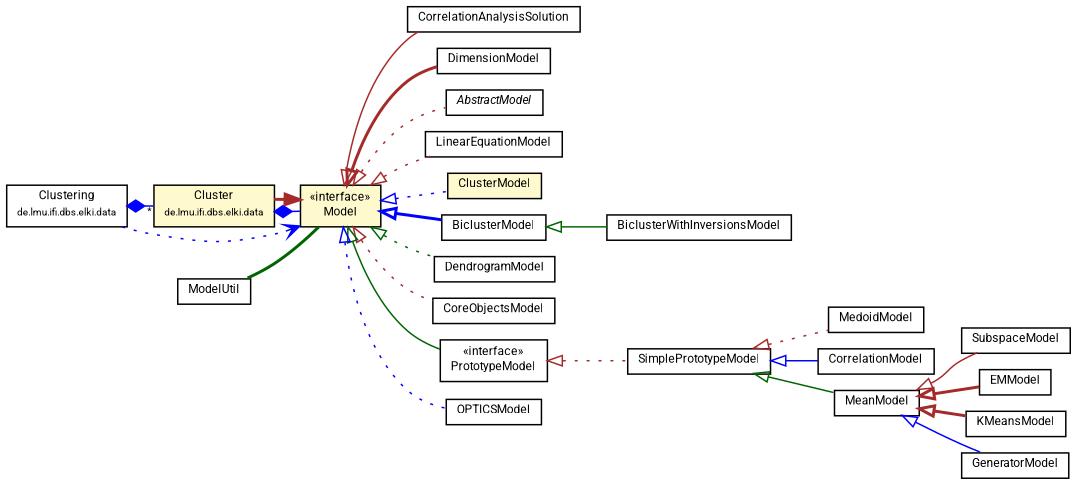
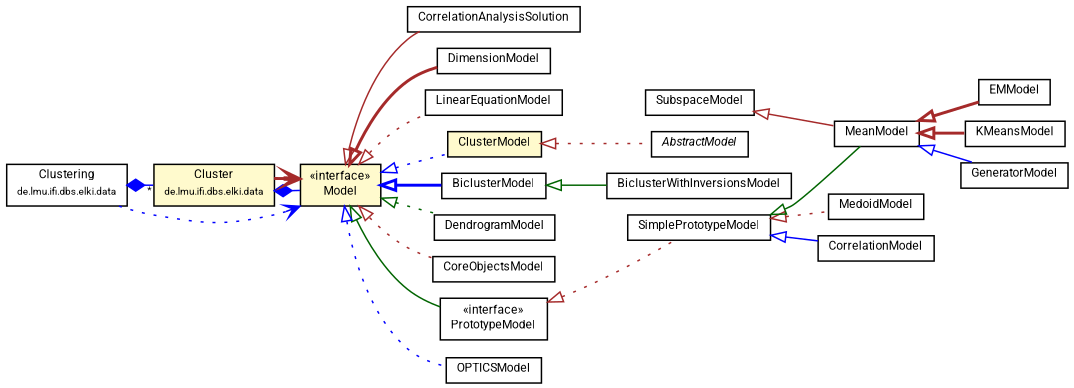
(397, 131) -> (603, 144)
(279, 199) -> (279, 178)
(213, 291) -> none
(953, 366) -> (801, 120)
